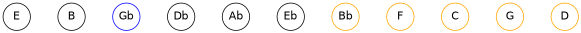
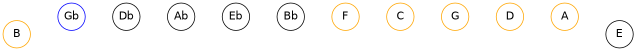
(72, 17) -> (17, 34)
(346, 17) -> (291, 17)
none -> (565, 17)
